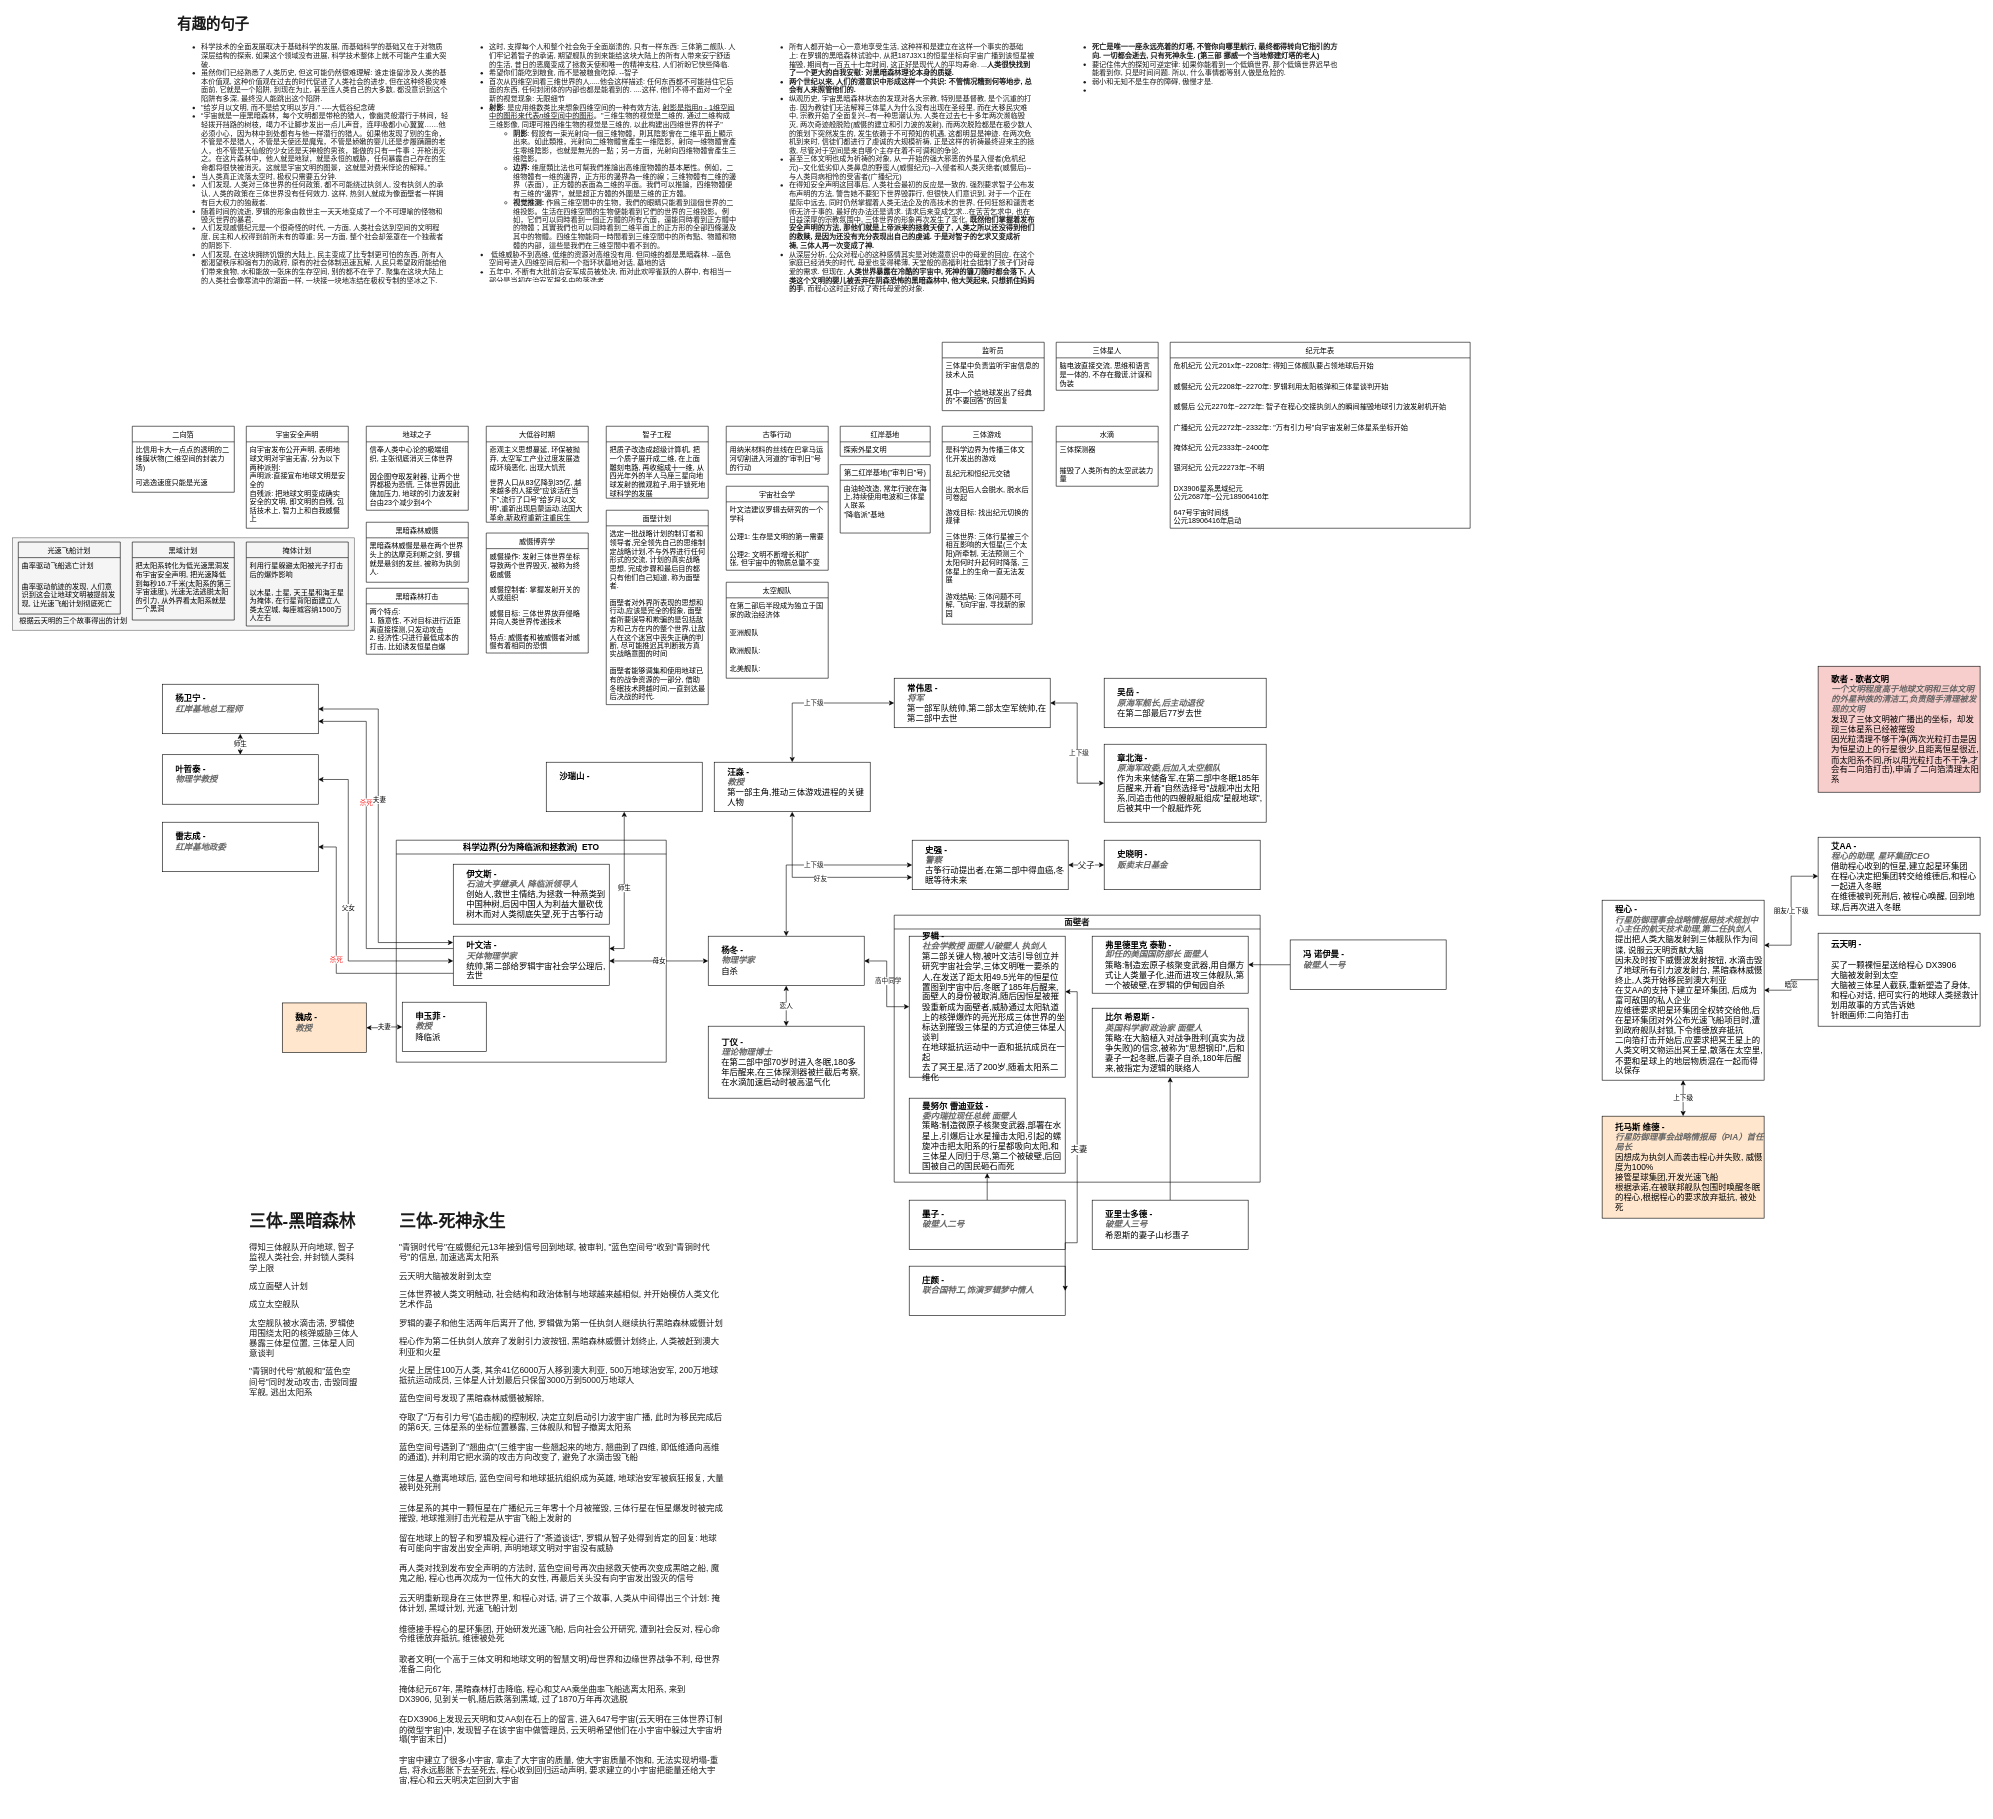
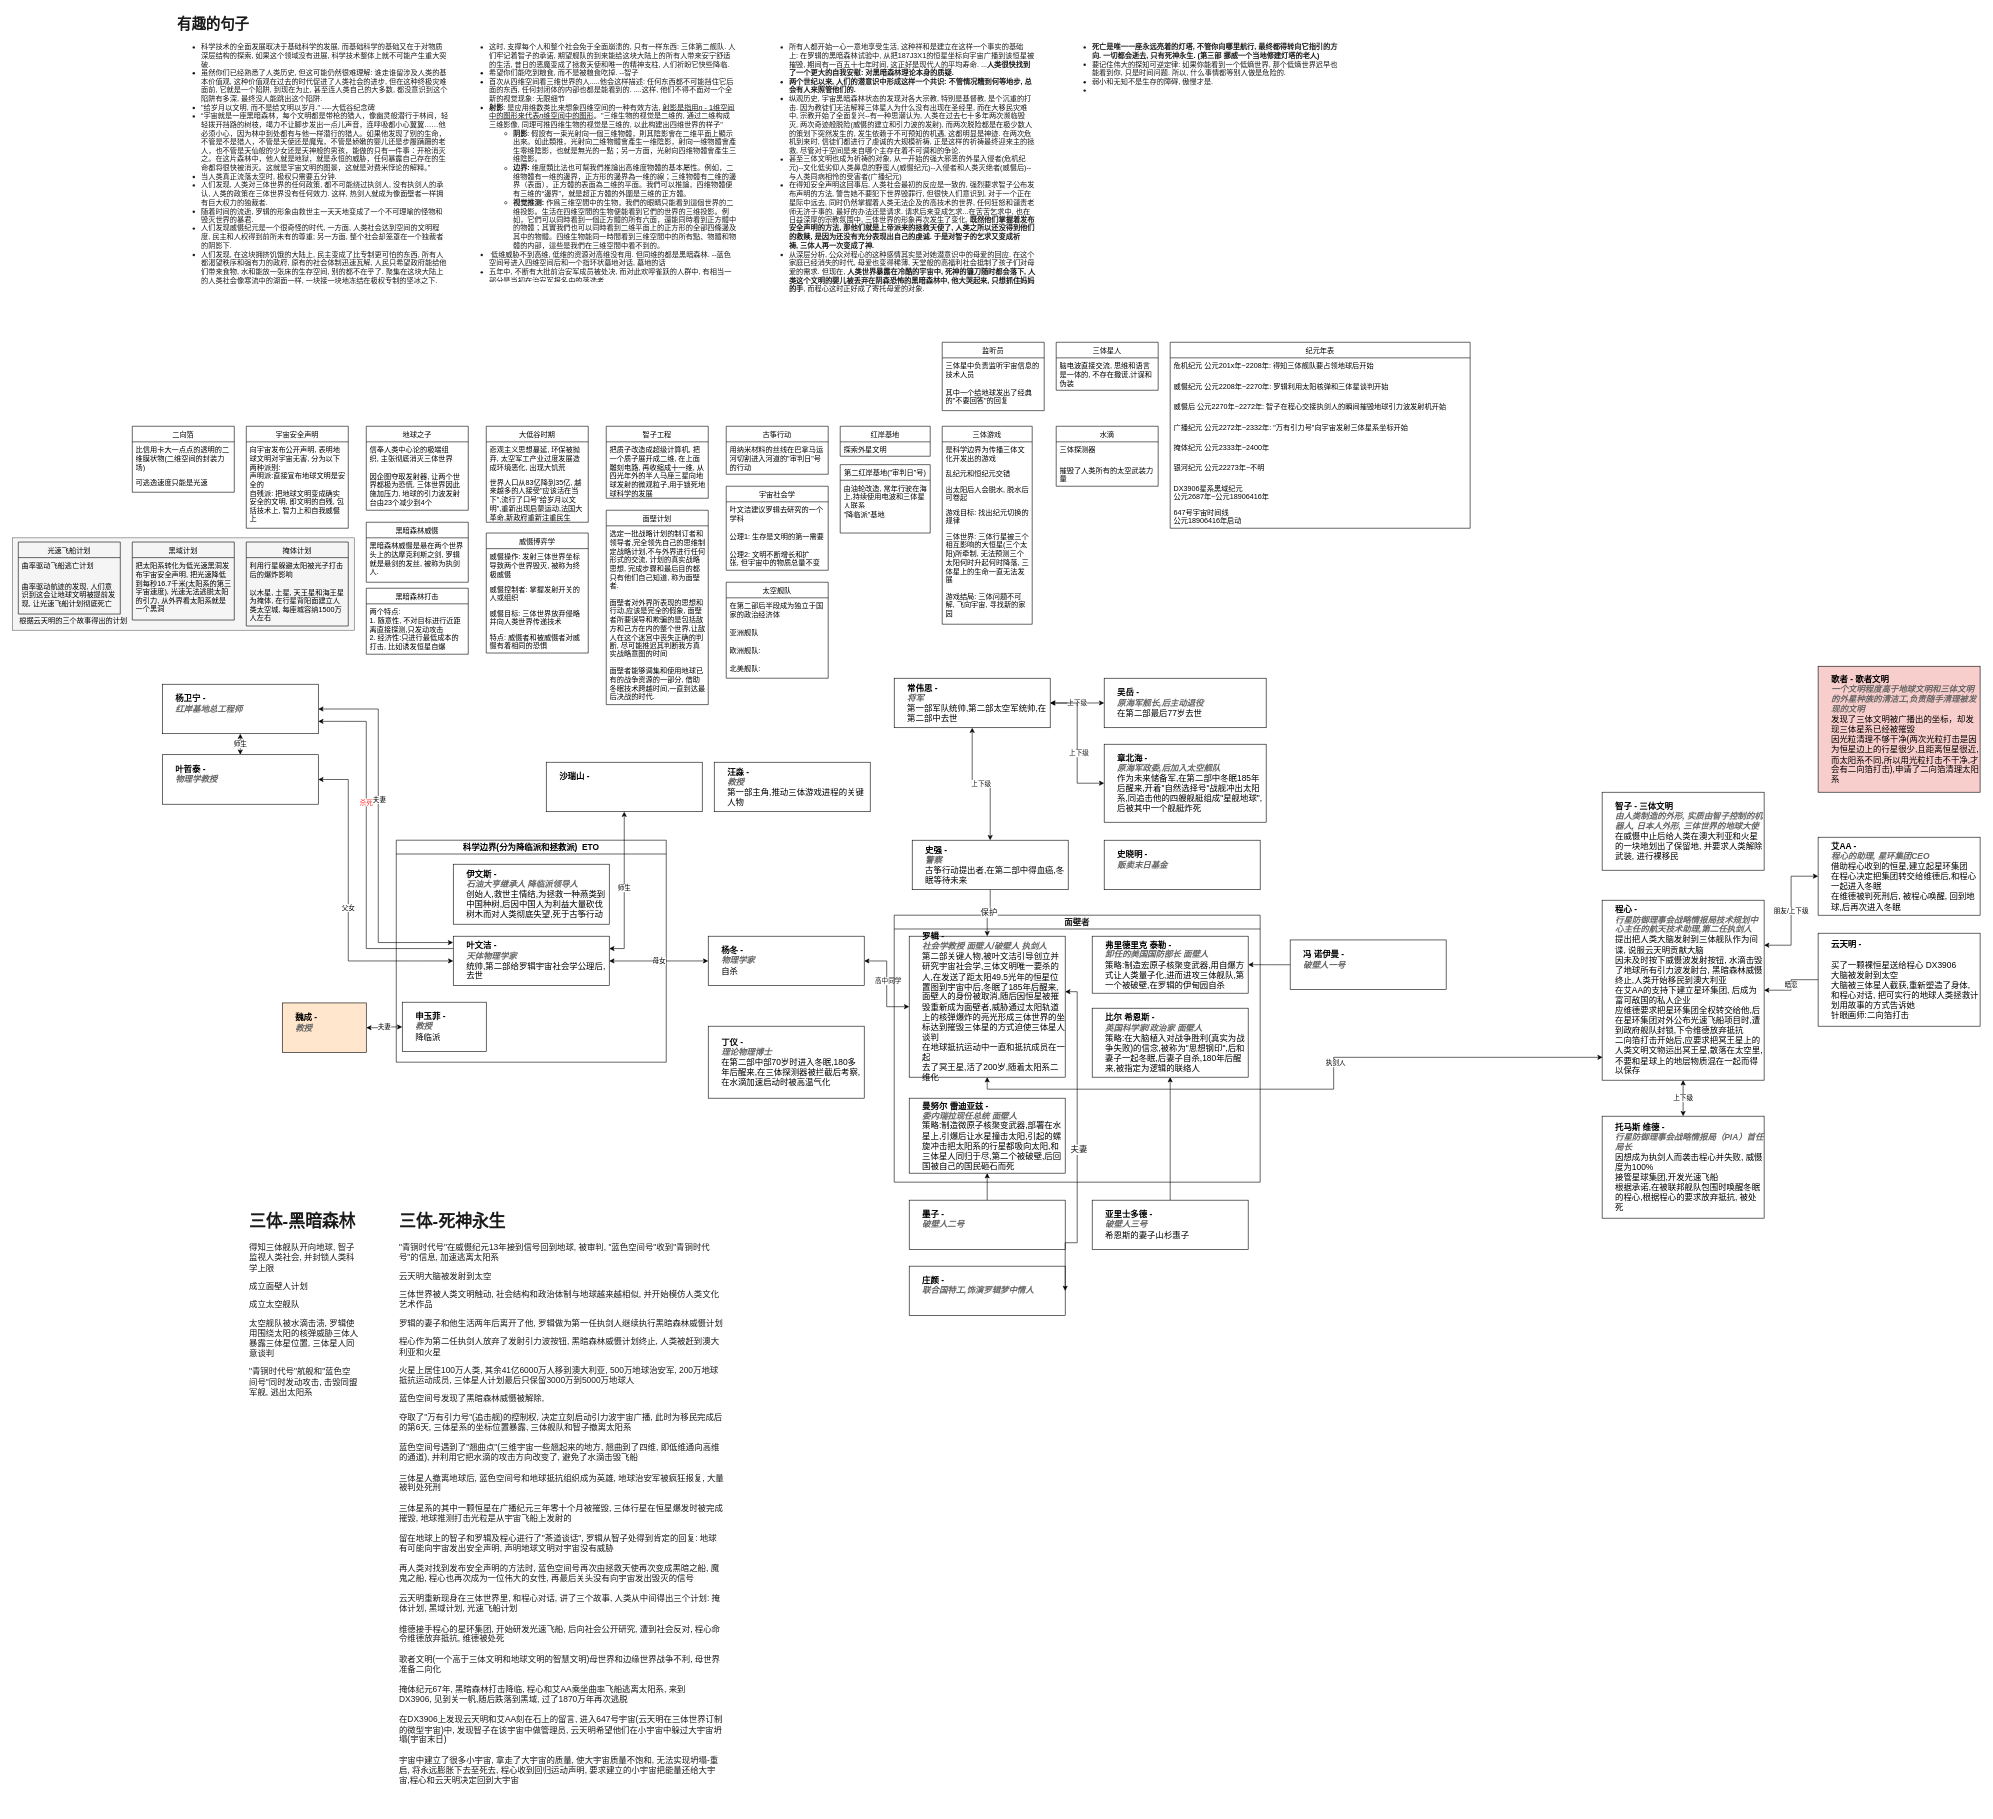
(815, 703) -> (1083, 703)
none -> (1683, 831)
(240, 847) -> none
(815, 865) -> (981, 784)
(1086, 865) -> none
(819, 877) -> none
none -> (990, 913)
(336, 961) -> none
(786, 1006) -> none
none -> (1334, 1074)
(1683, 1167) -> (1683, 1167)
